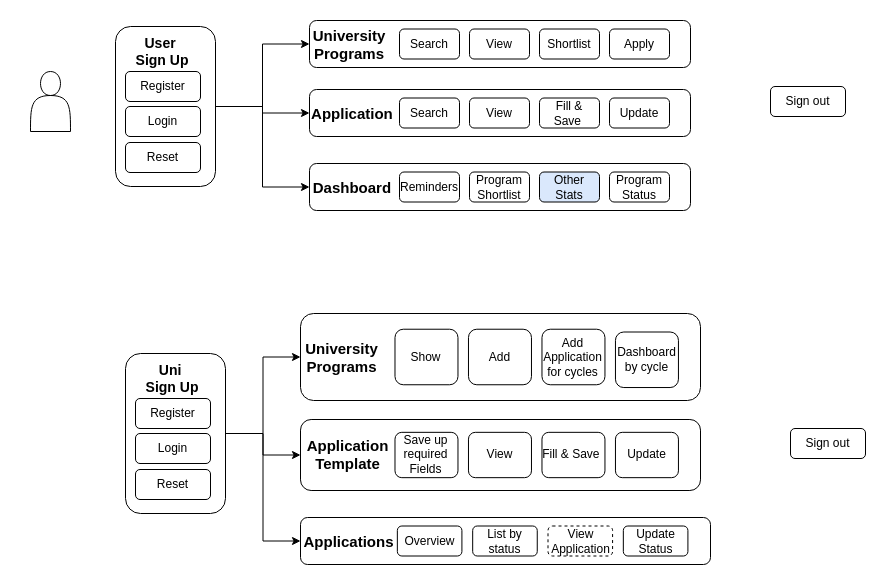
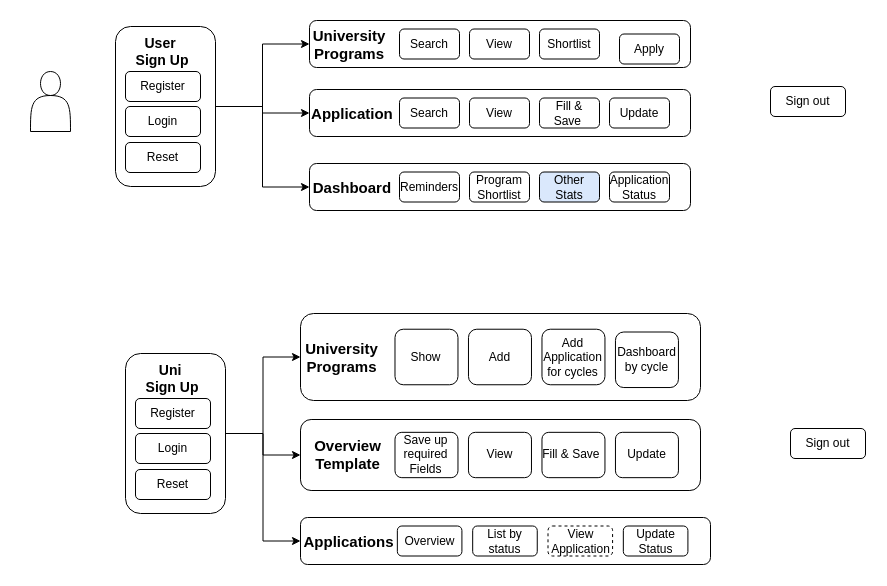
(640, 44) -> (650, 49)
(640, 188) -> (640, 188)
(348, 455) -> (348, 455)
